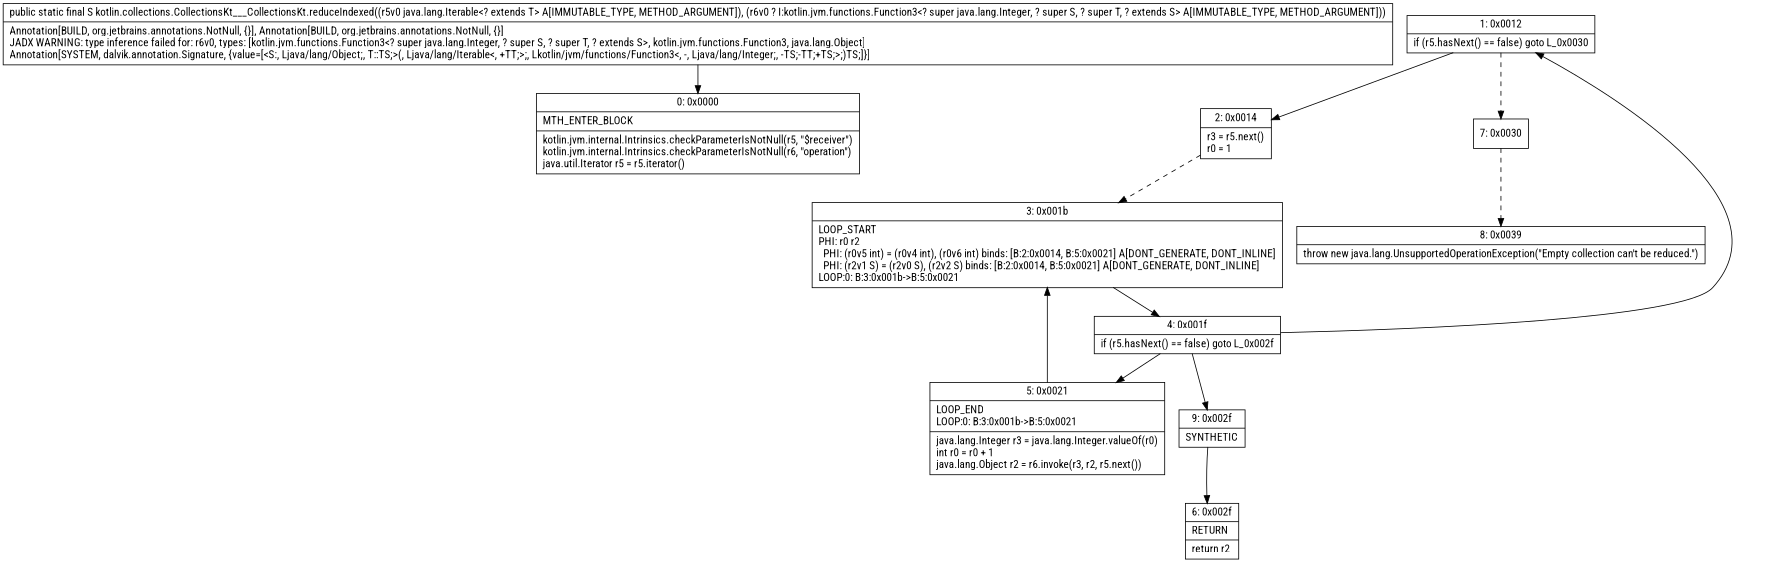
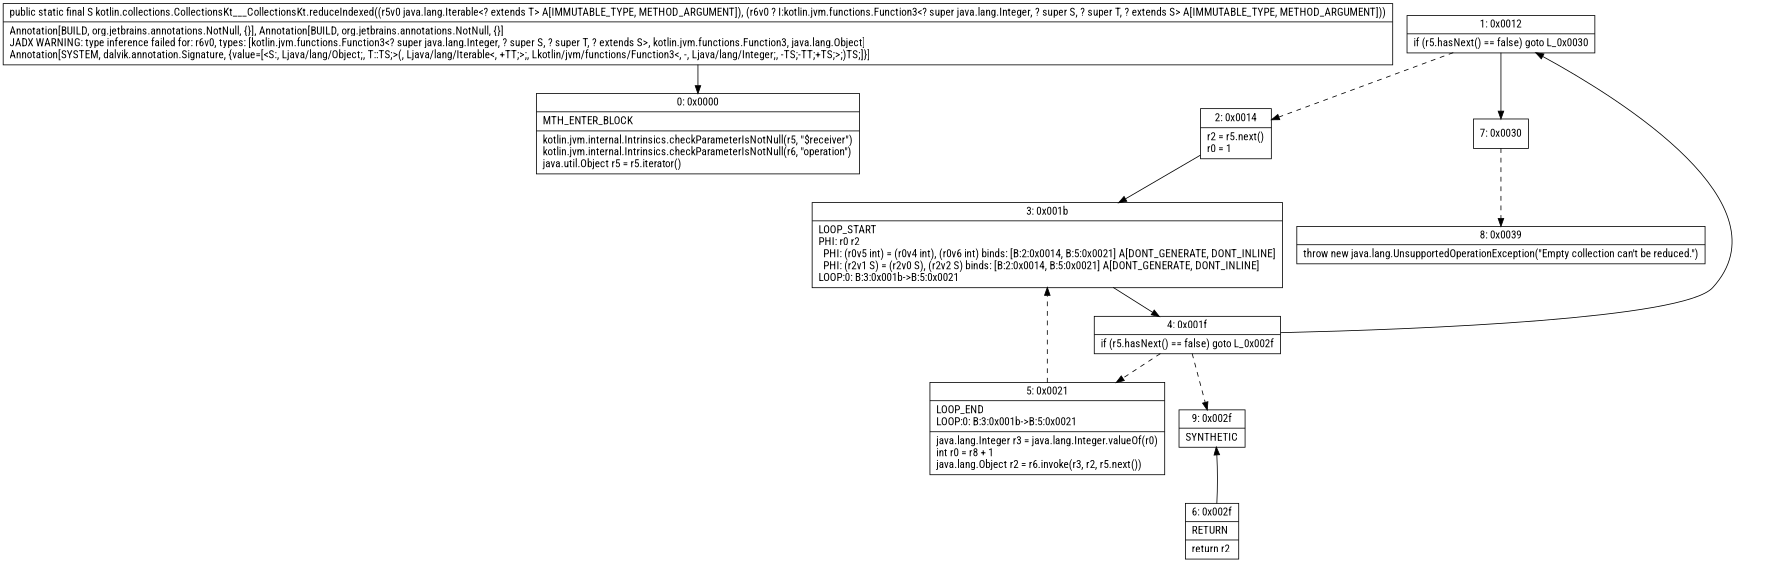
(1501, 82) -> (1501, 82)
(1366, 85) -> (1366, 85)
(1236, 137) -> (1236, 137)
(614, 164) -> (612, 164)
(1163, 177) -> (1163, 177)
(1047, 339) -> (1047, 339)
(1142, 366) -> (1142, 366)
(1199, 378) -> (1199, 378)
(965, 453) -> (965, 453)
(1207, 471) -> (1217, 479)
